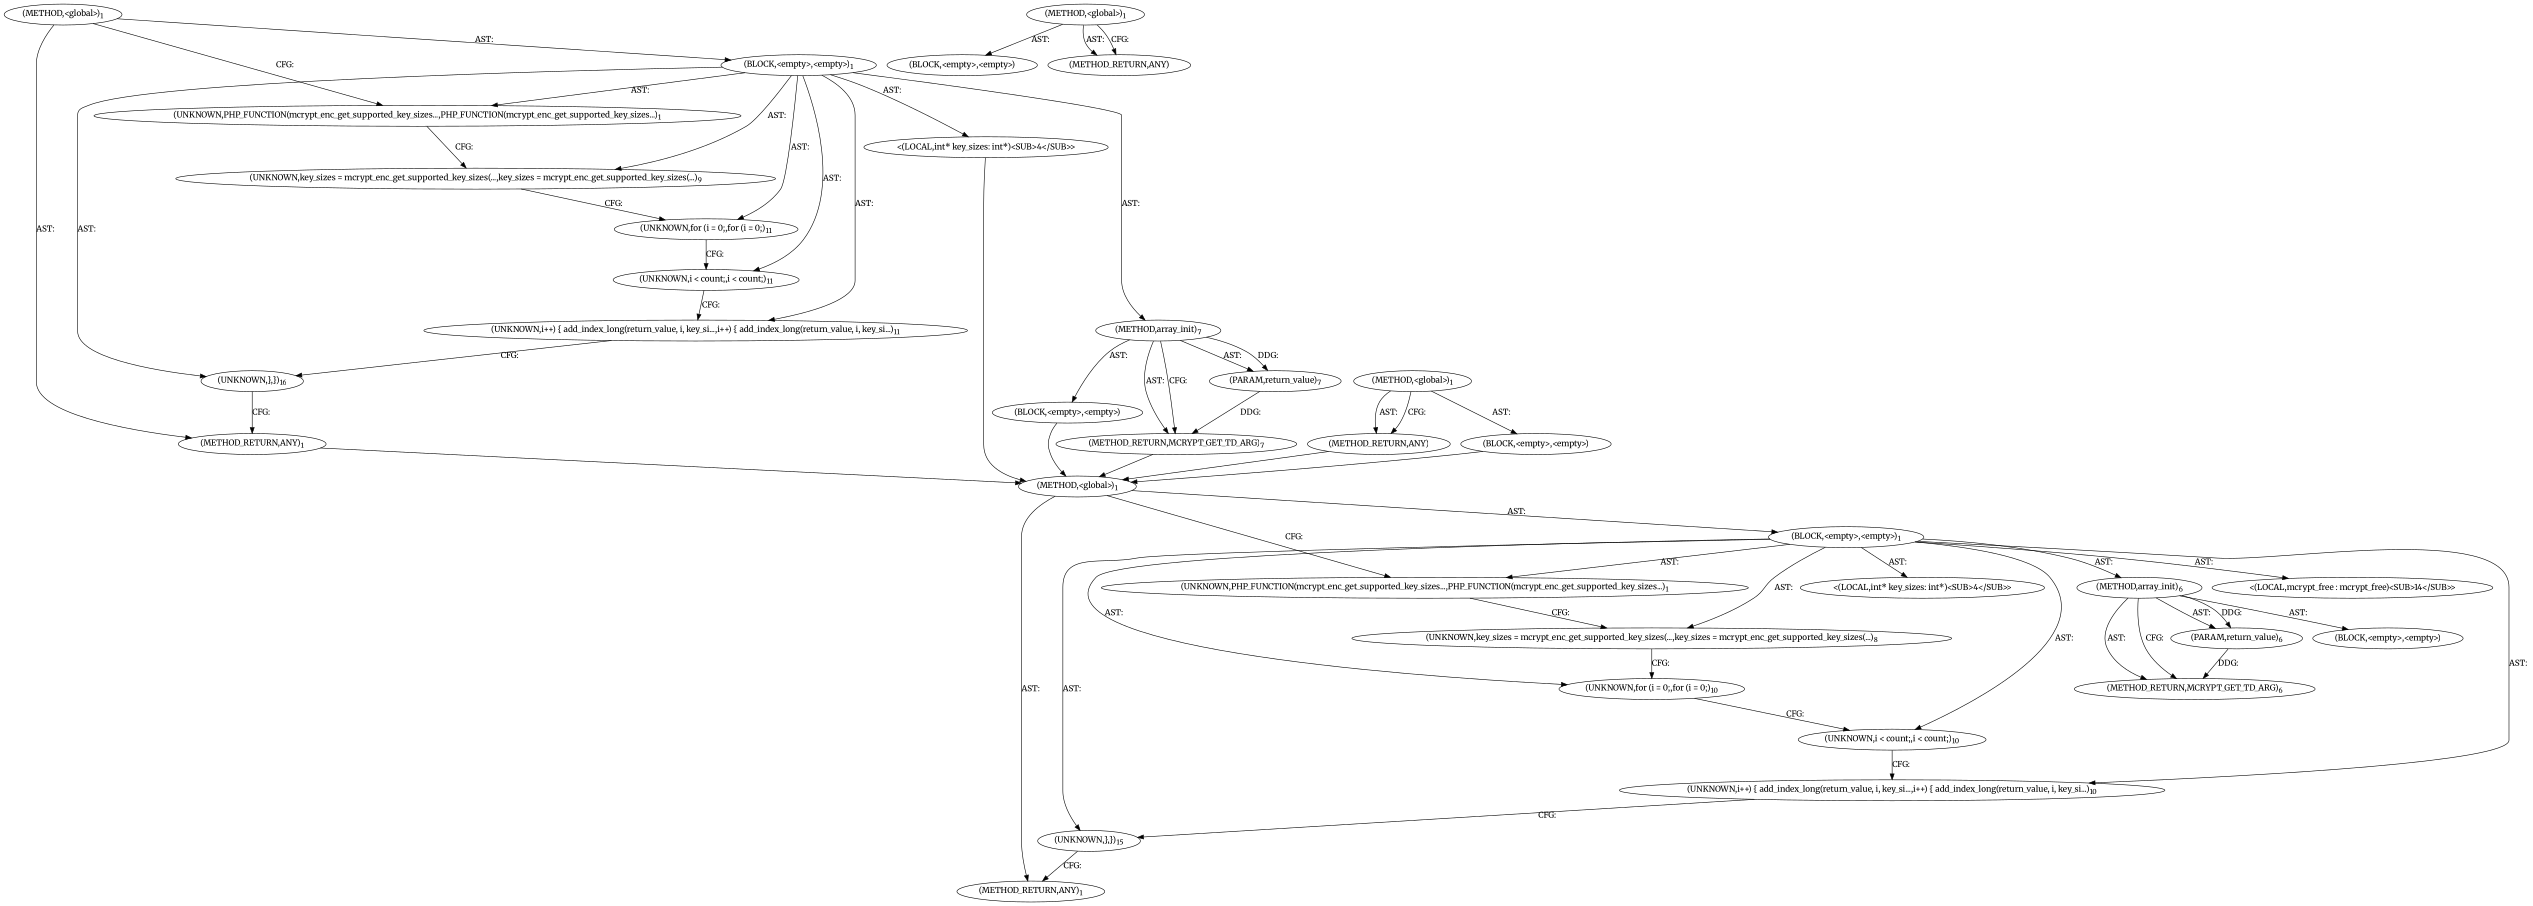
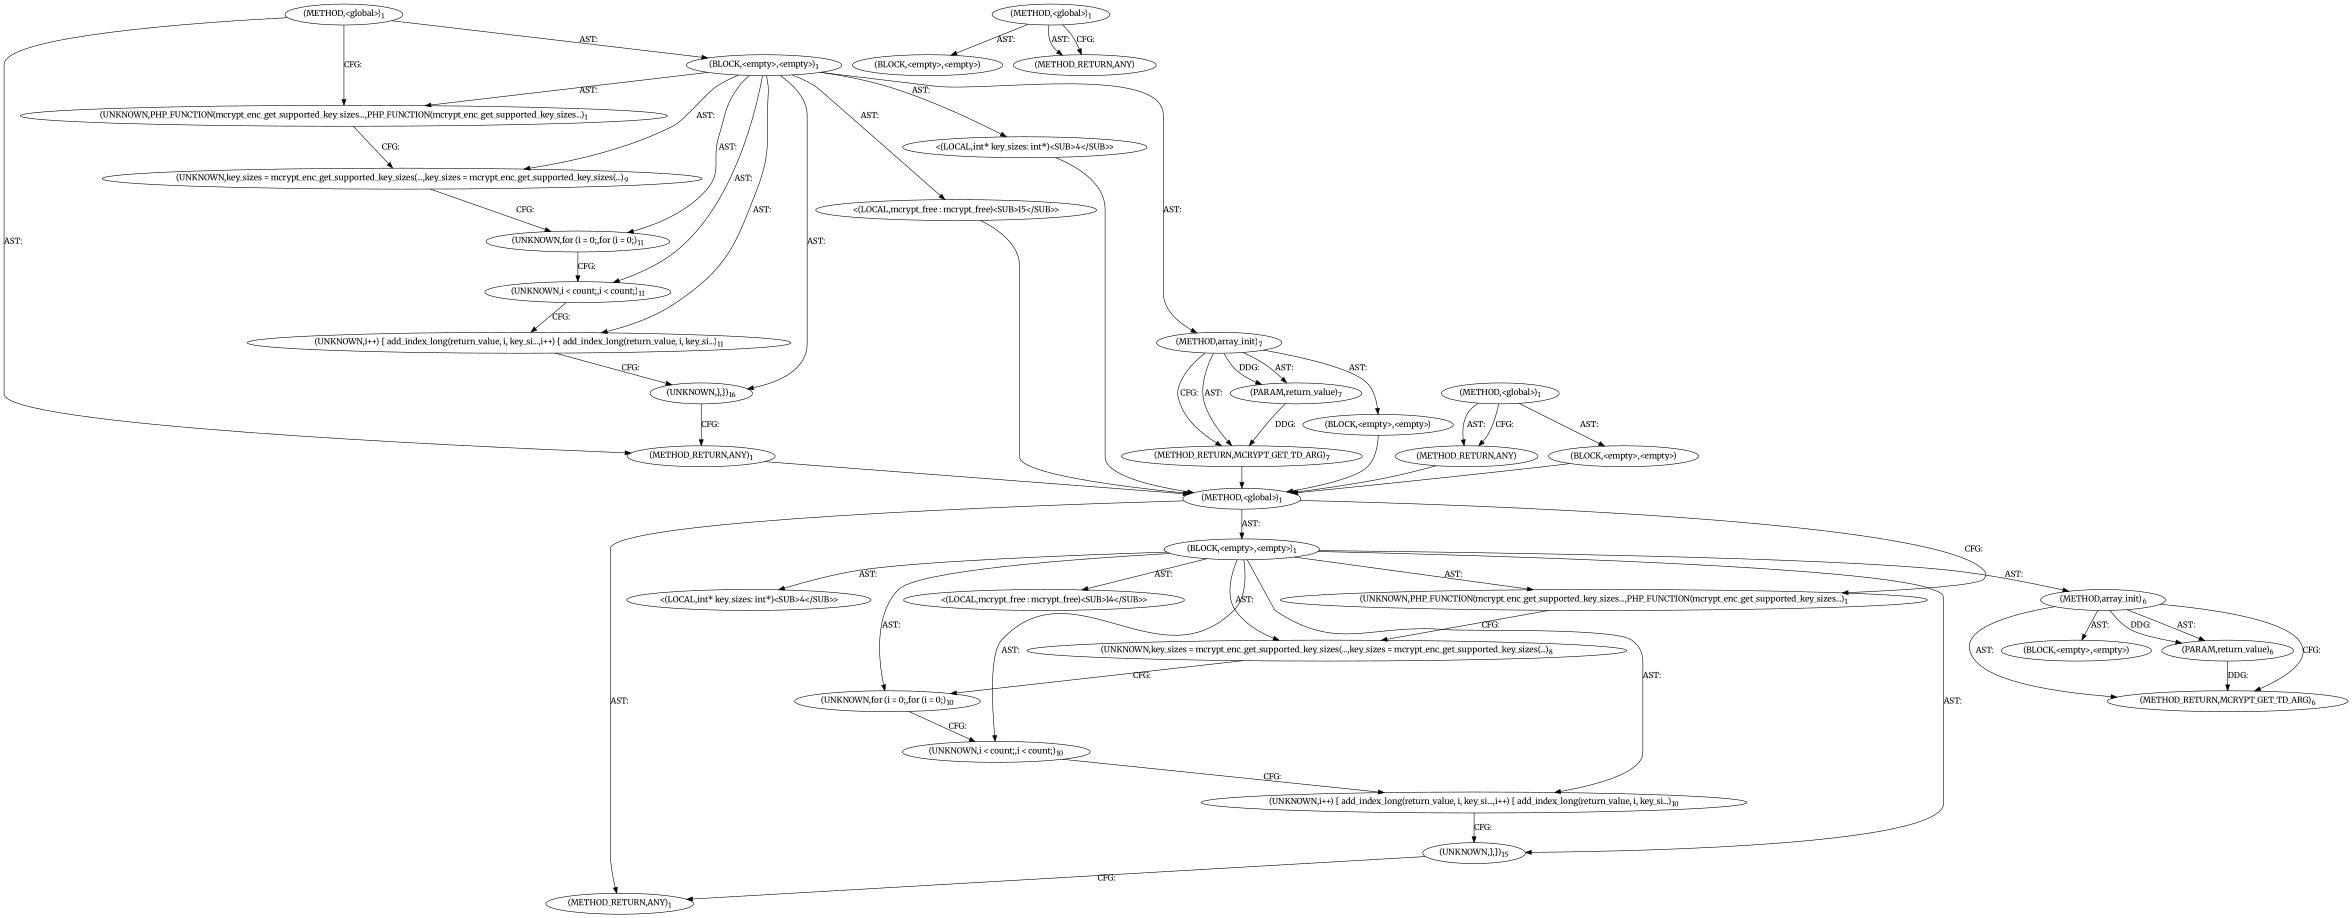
none -> (956, 210)
